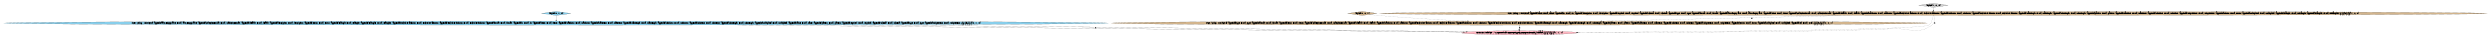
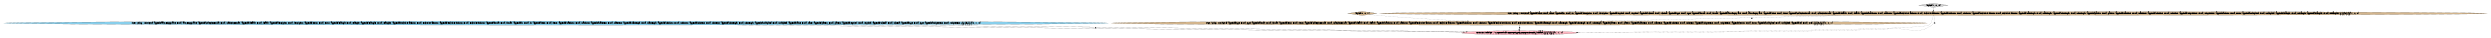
(556, 13) -> none
